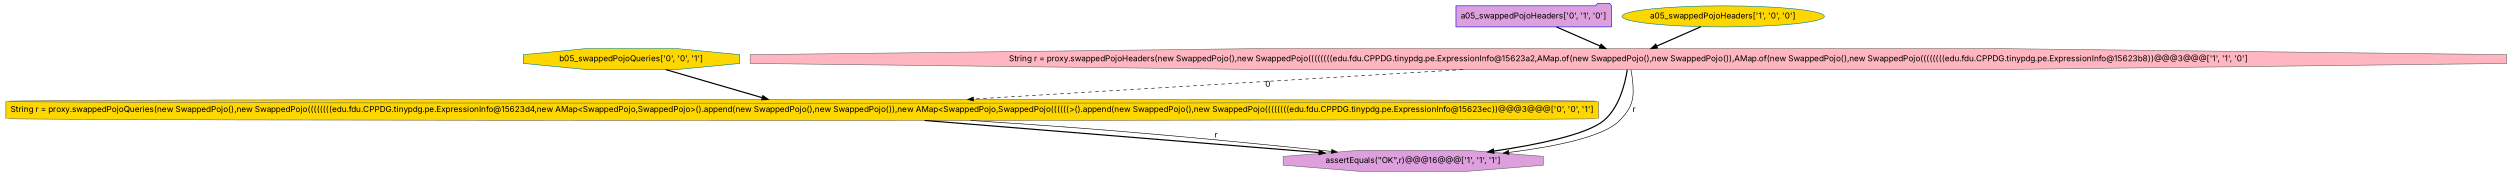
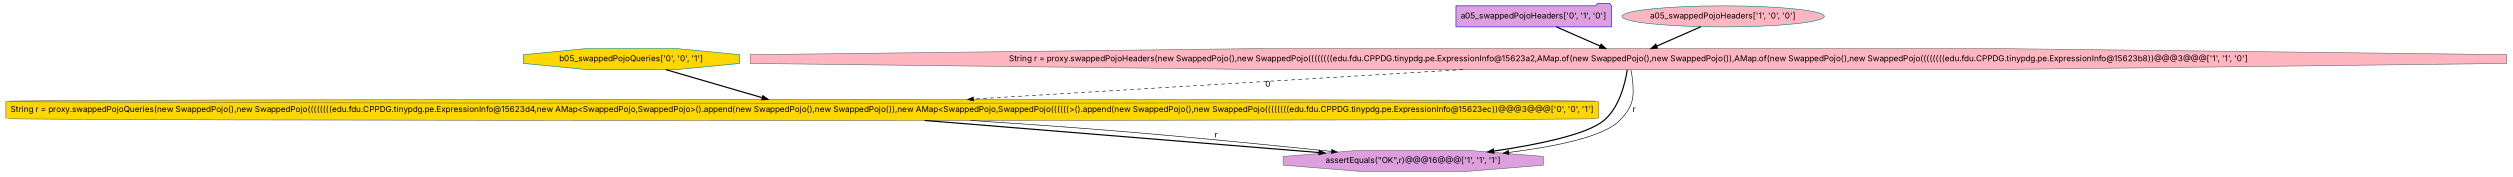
(1723, 16) -> (1723, 16)
